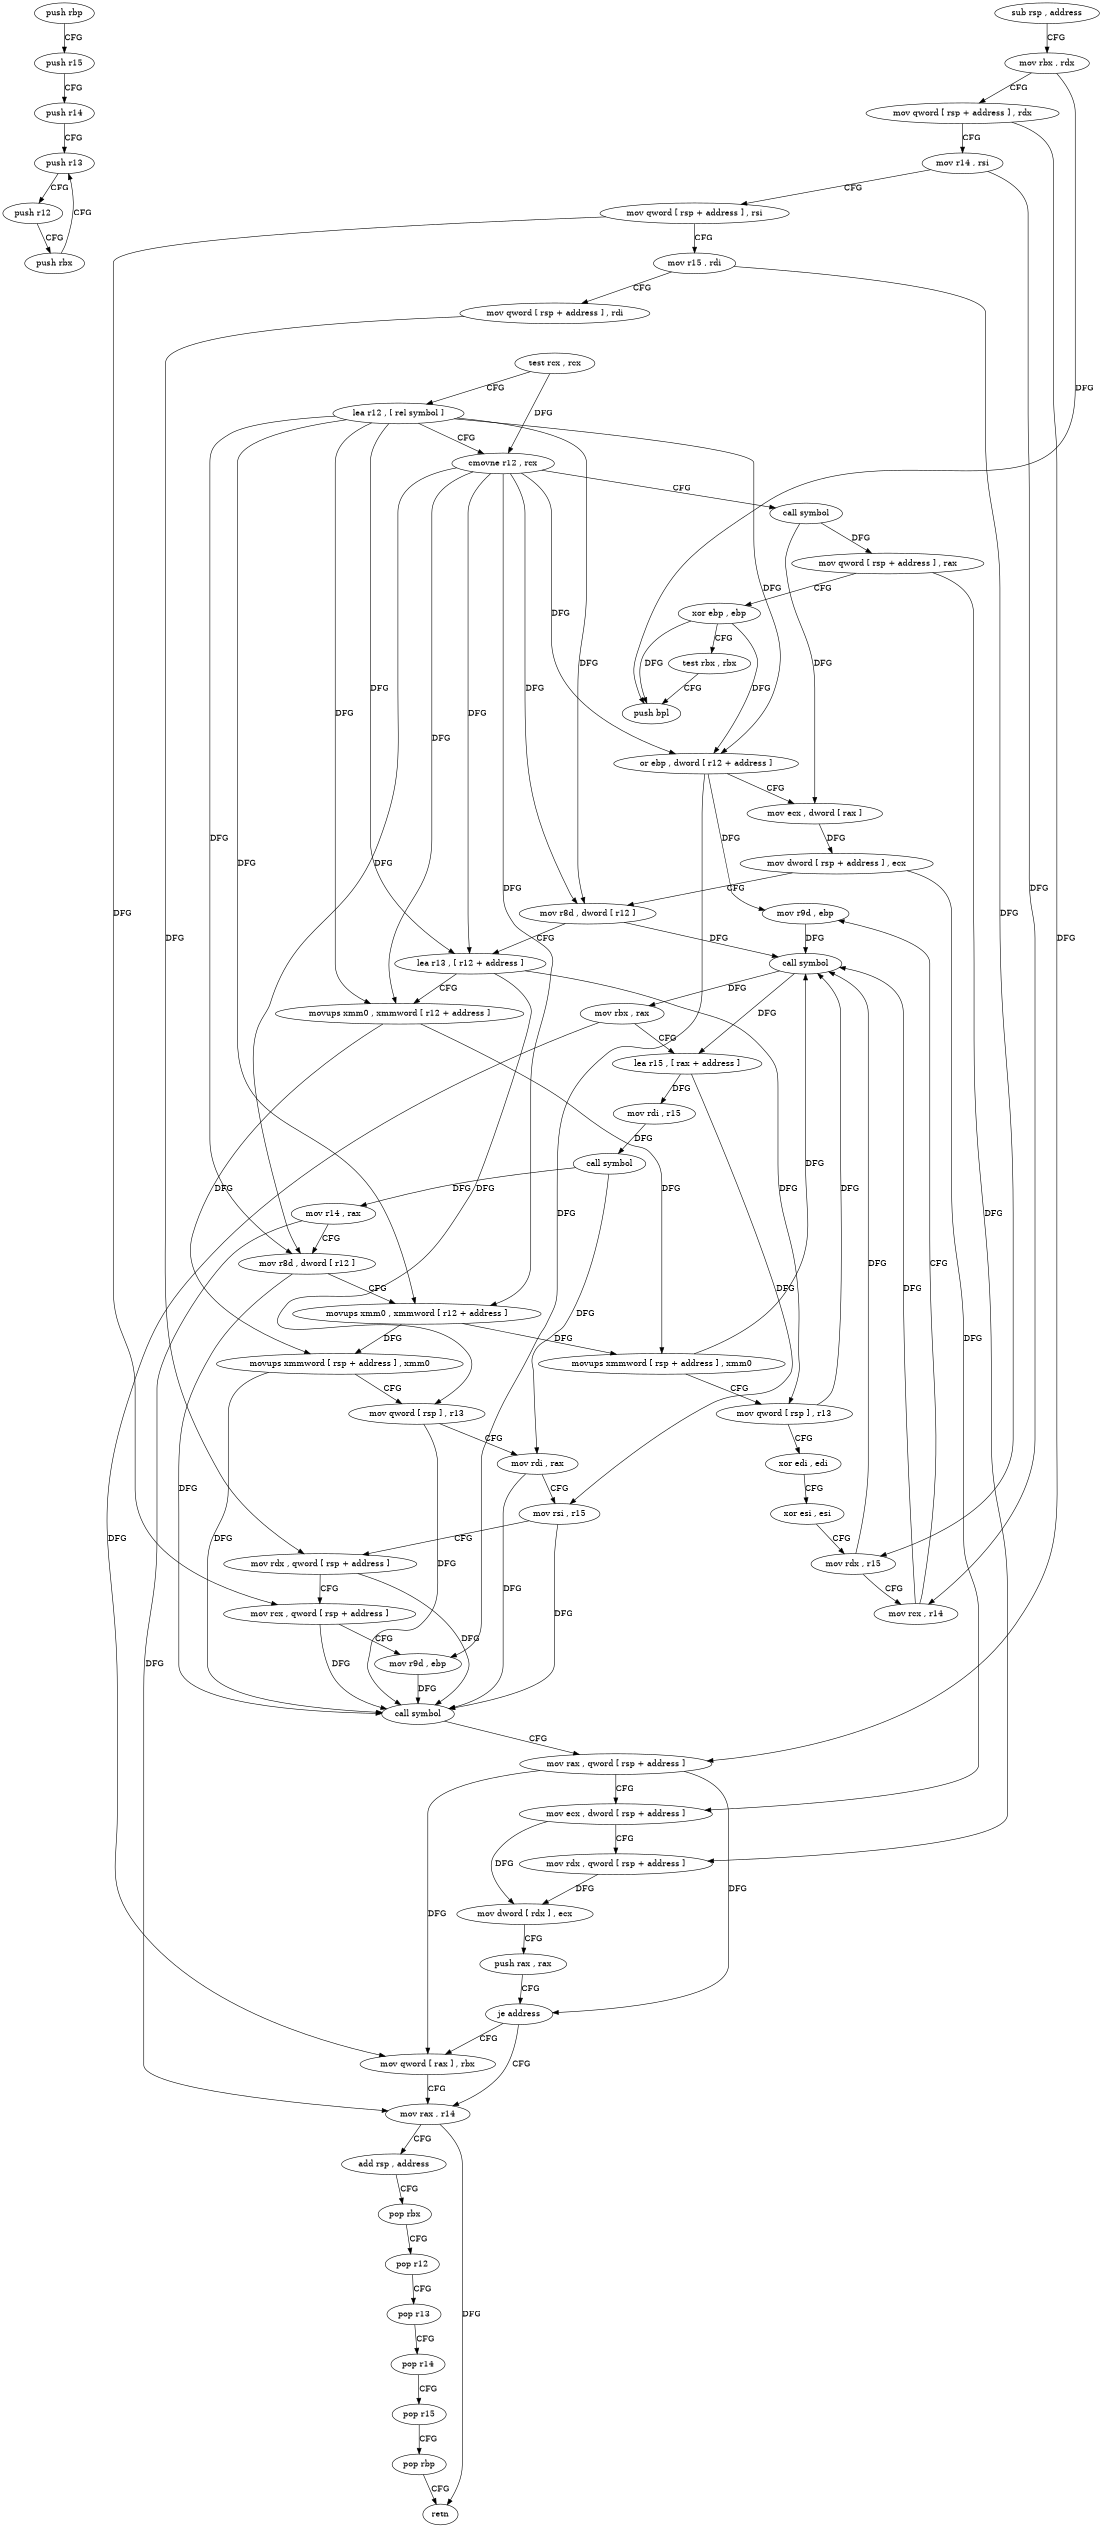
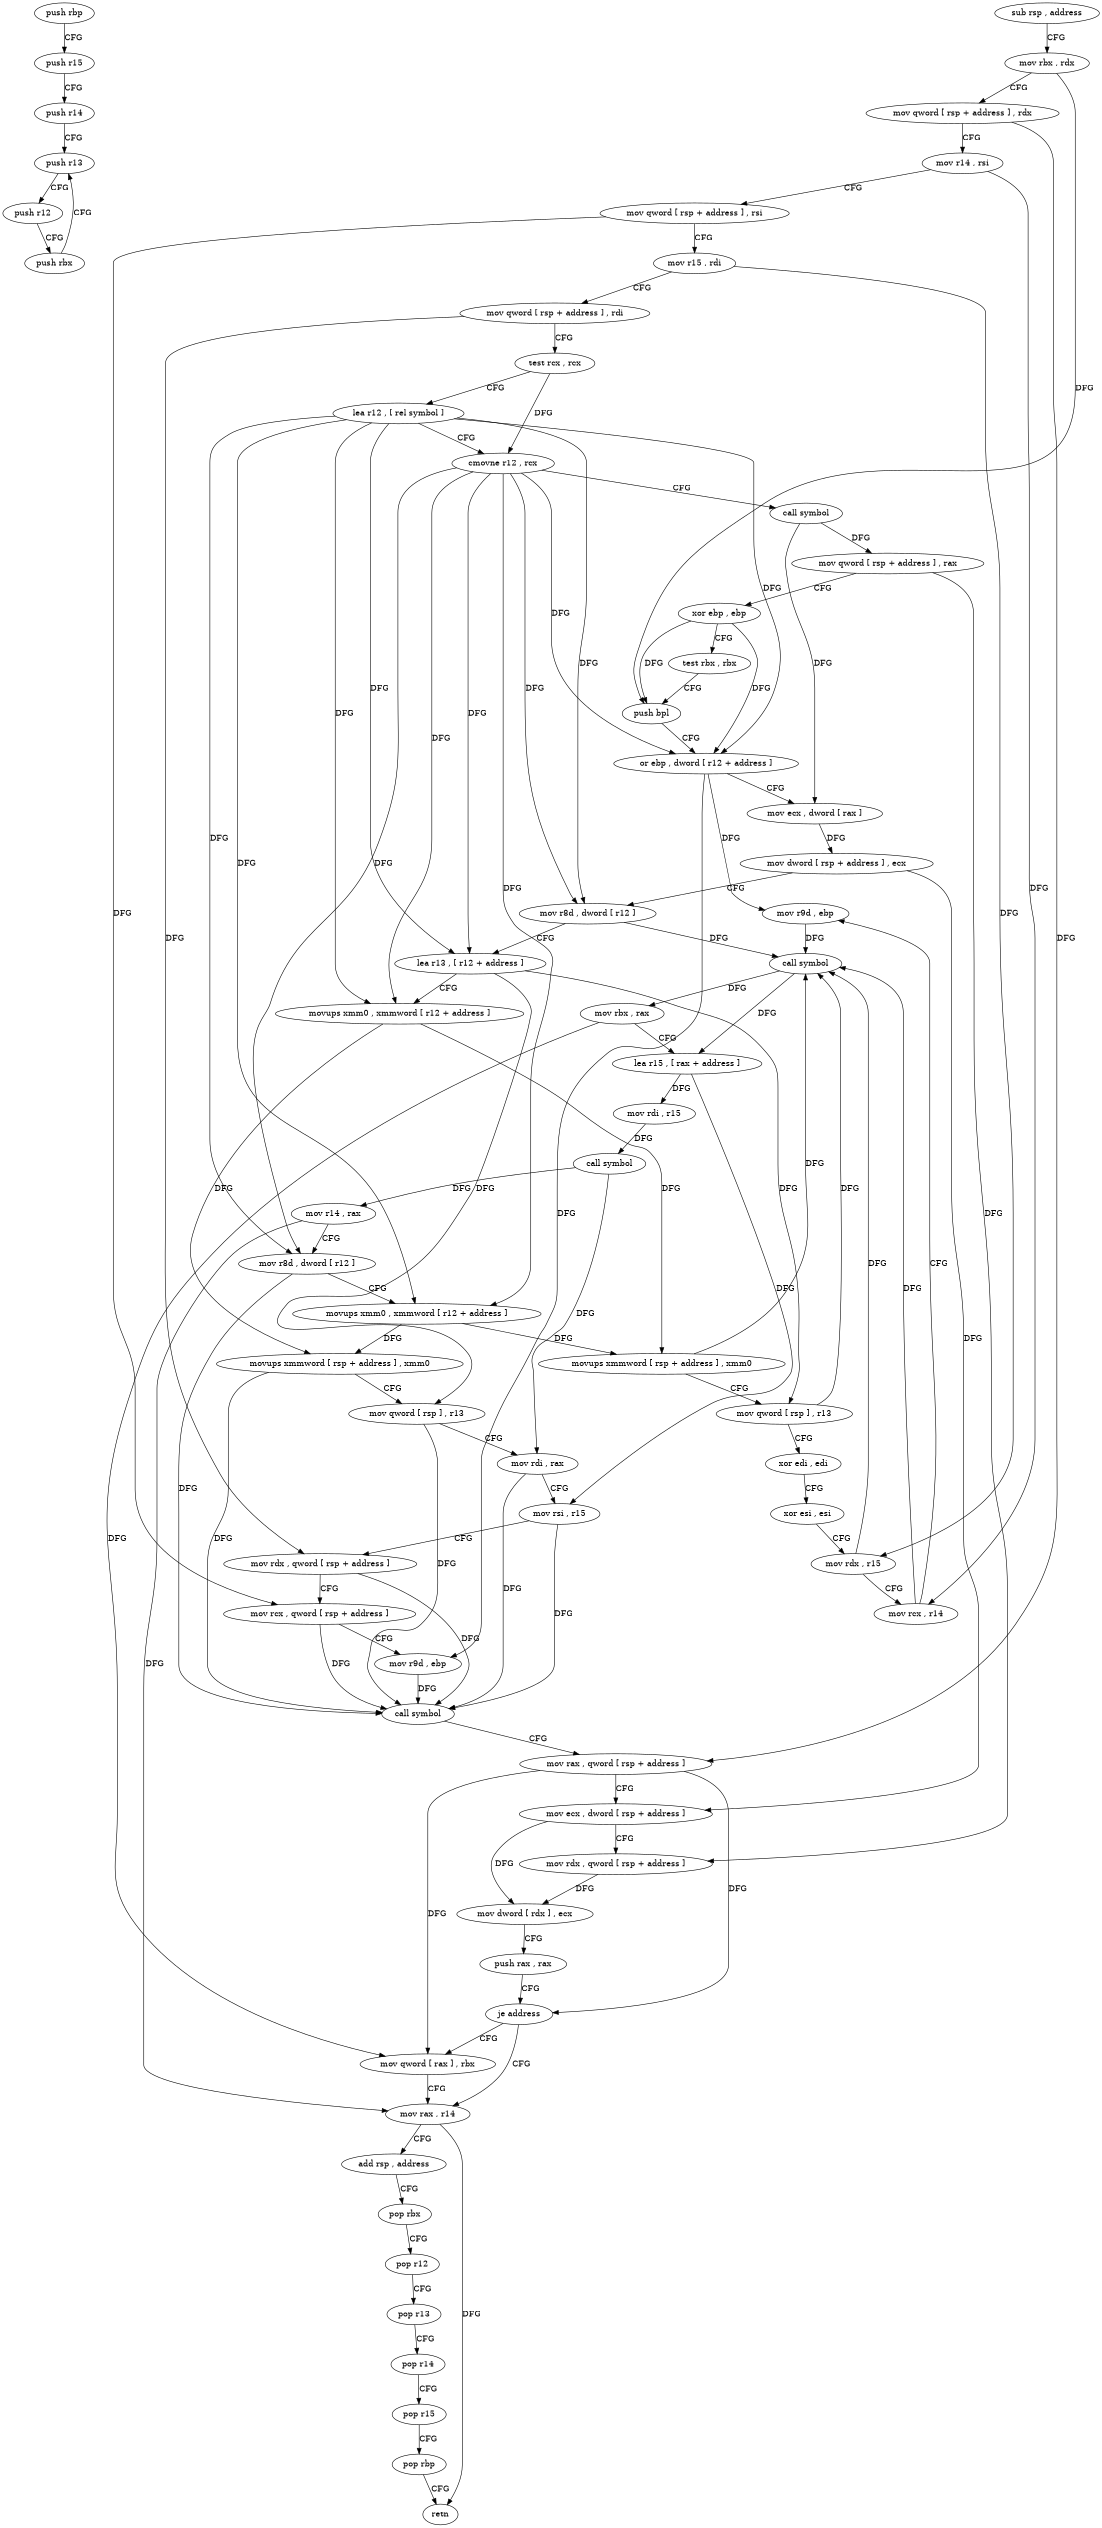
none -> (555, 336)
none -> (676, 736)
